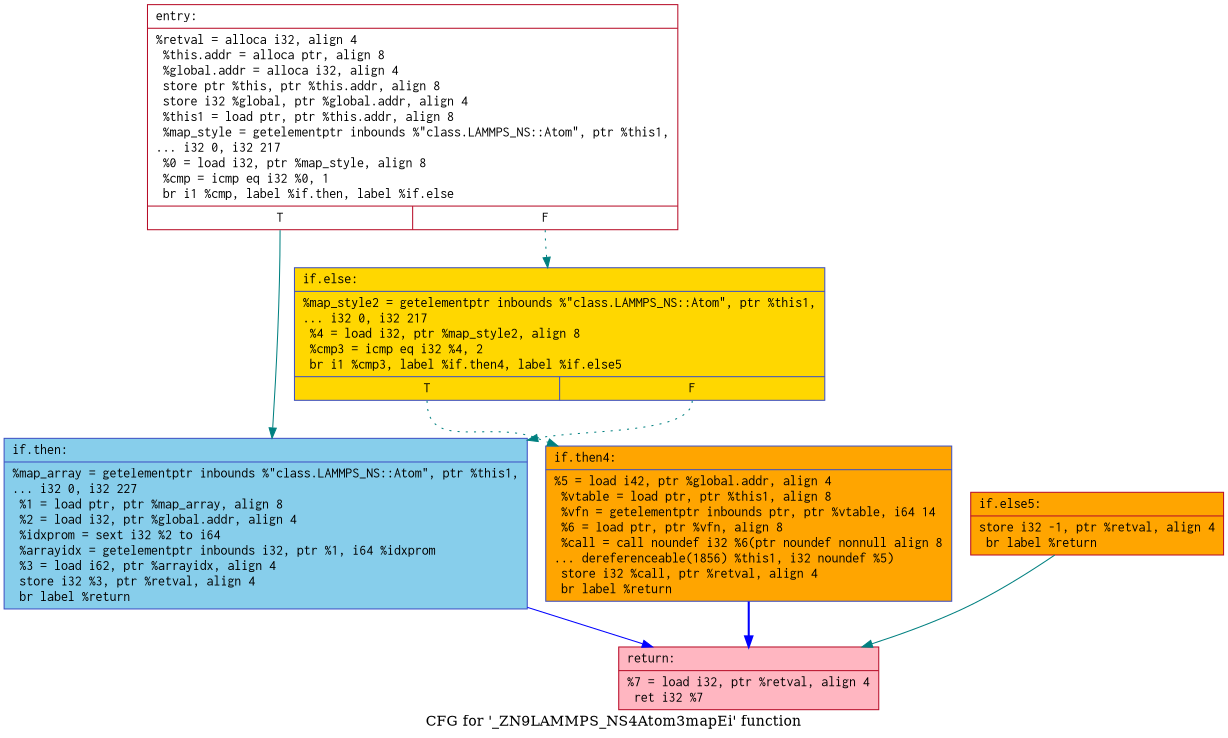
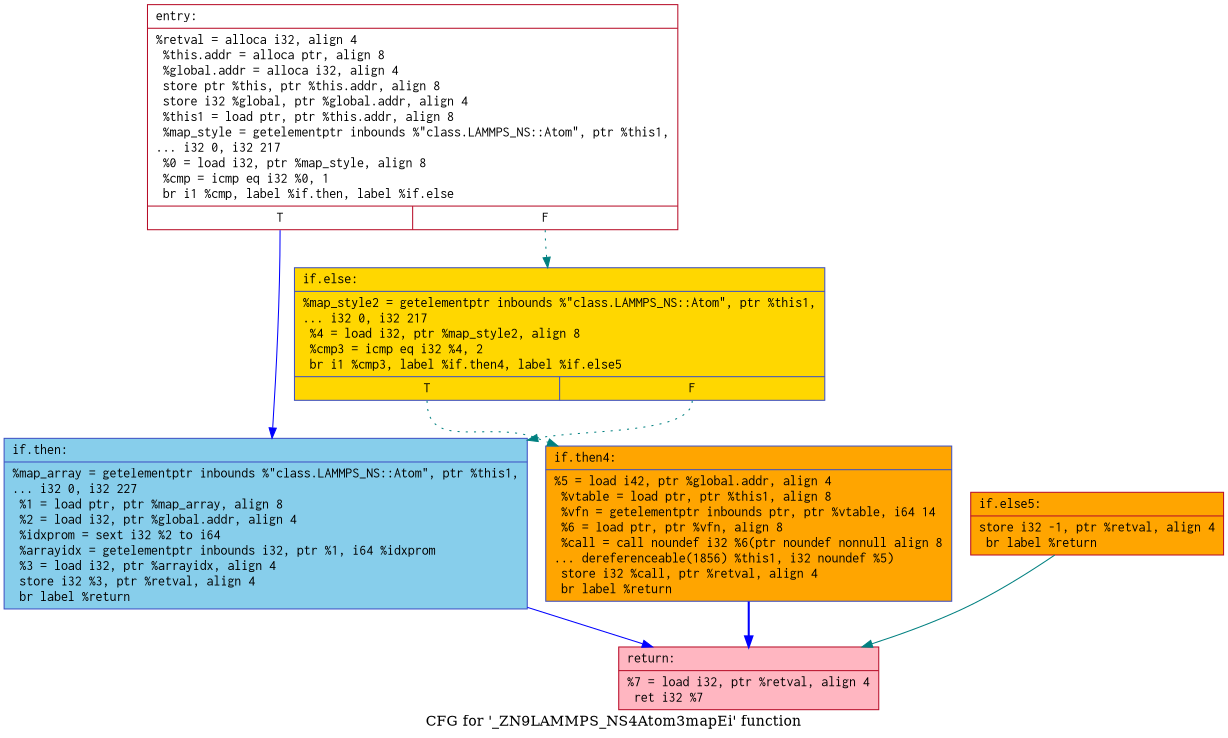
(278, 329) -> (278, 329)
(144, 566) -> (144, 566)
